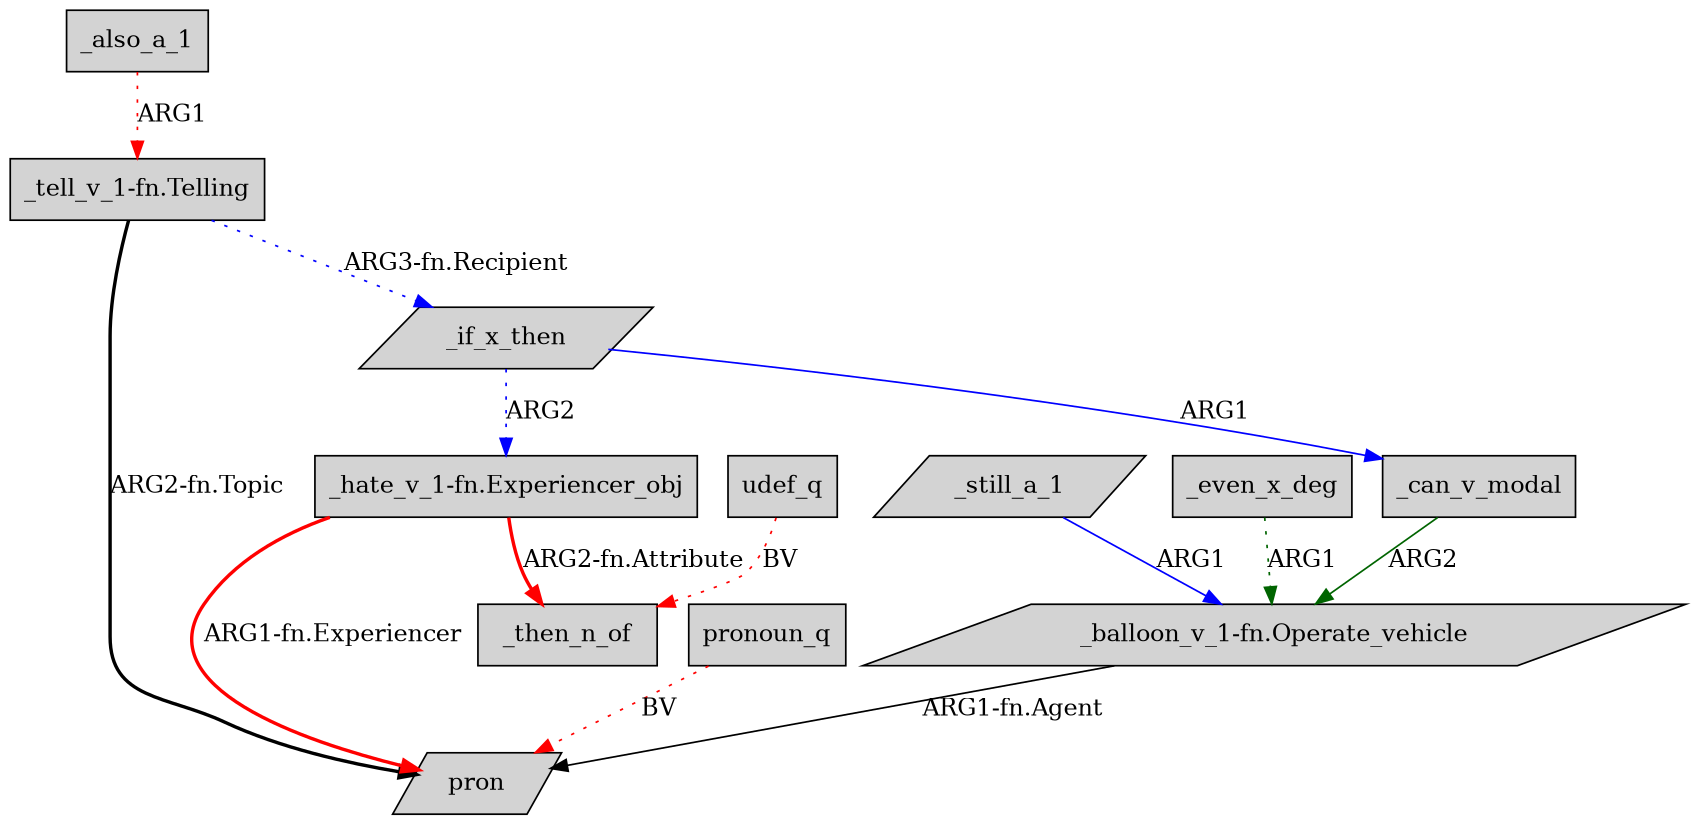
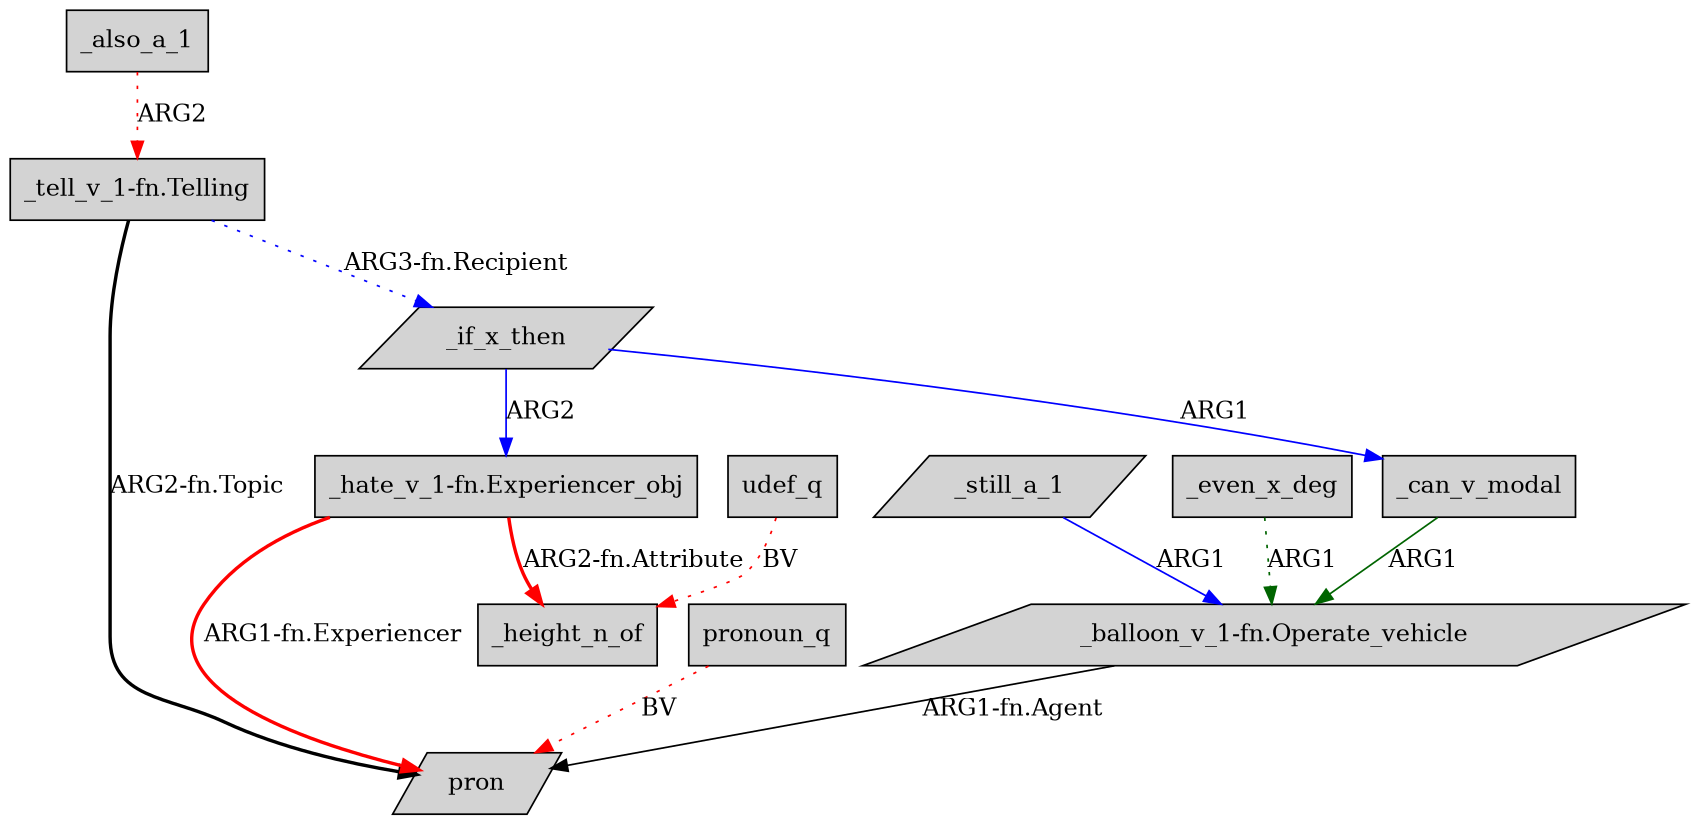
(172, 115) -> (172, 115)
(506, 404) -> (506, 404)
(1424, 561) -> (1424, 561)
(568, 635) -> (568, 635)
